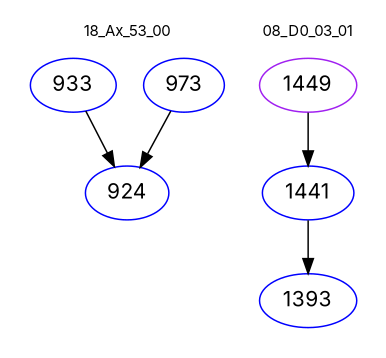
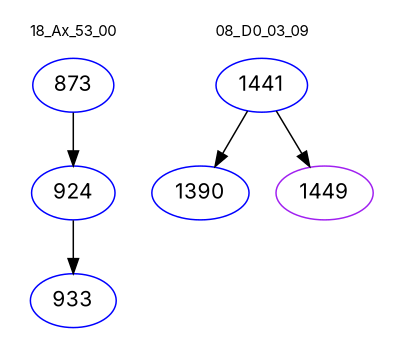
(308, 32) -> (263, 32)
(184, 85) -> (73, 85)
(97, 132) -> (73, 239)
(308, 132) -> (289, 132)
(308, 301) -> (200, 193)
